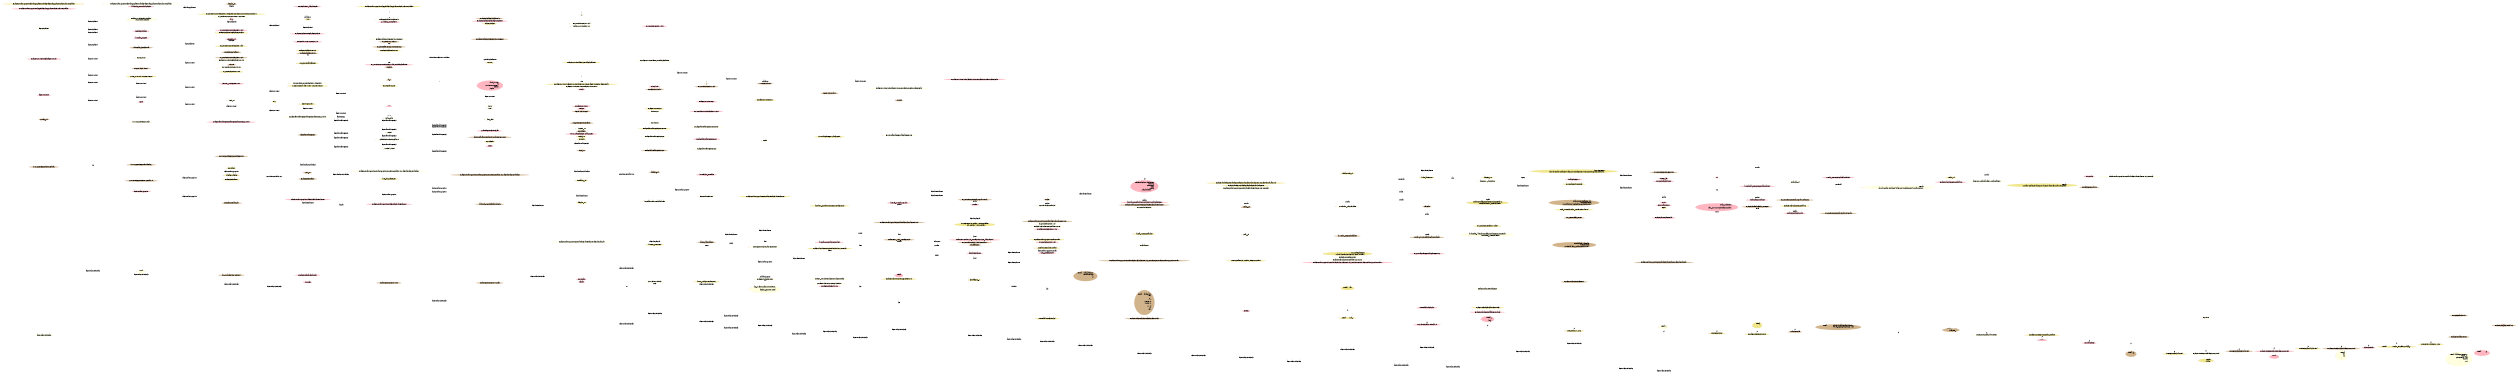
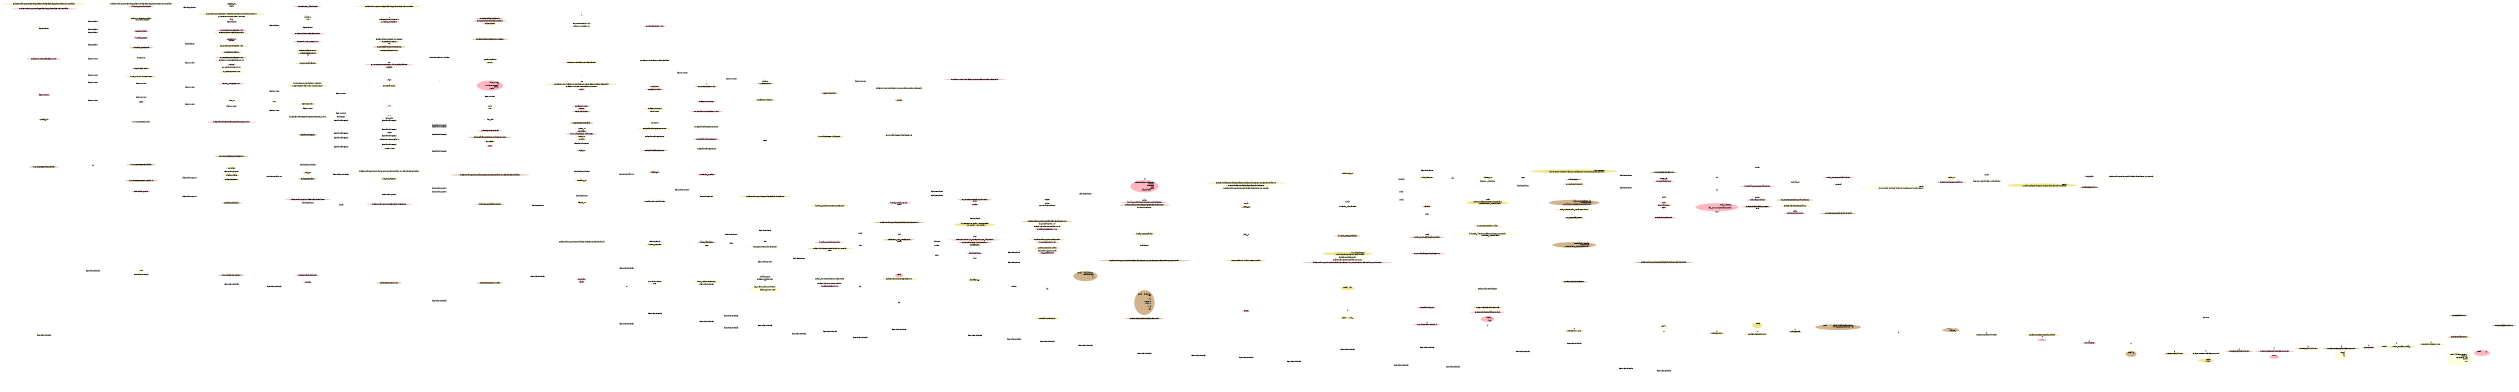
(655, 111) -> (655, 111)
